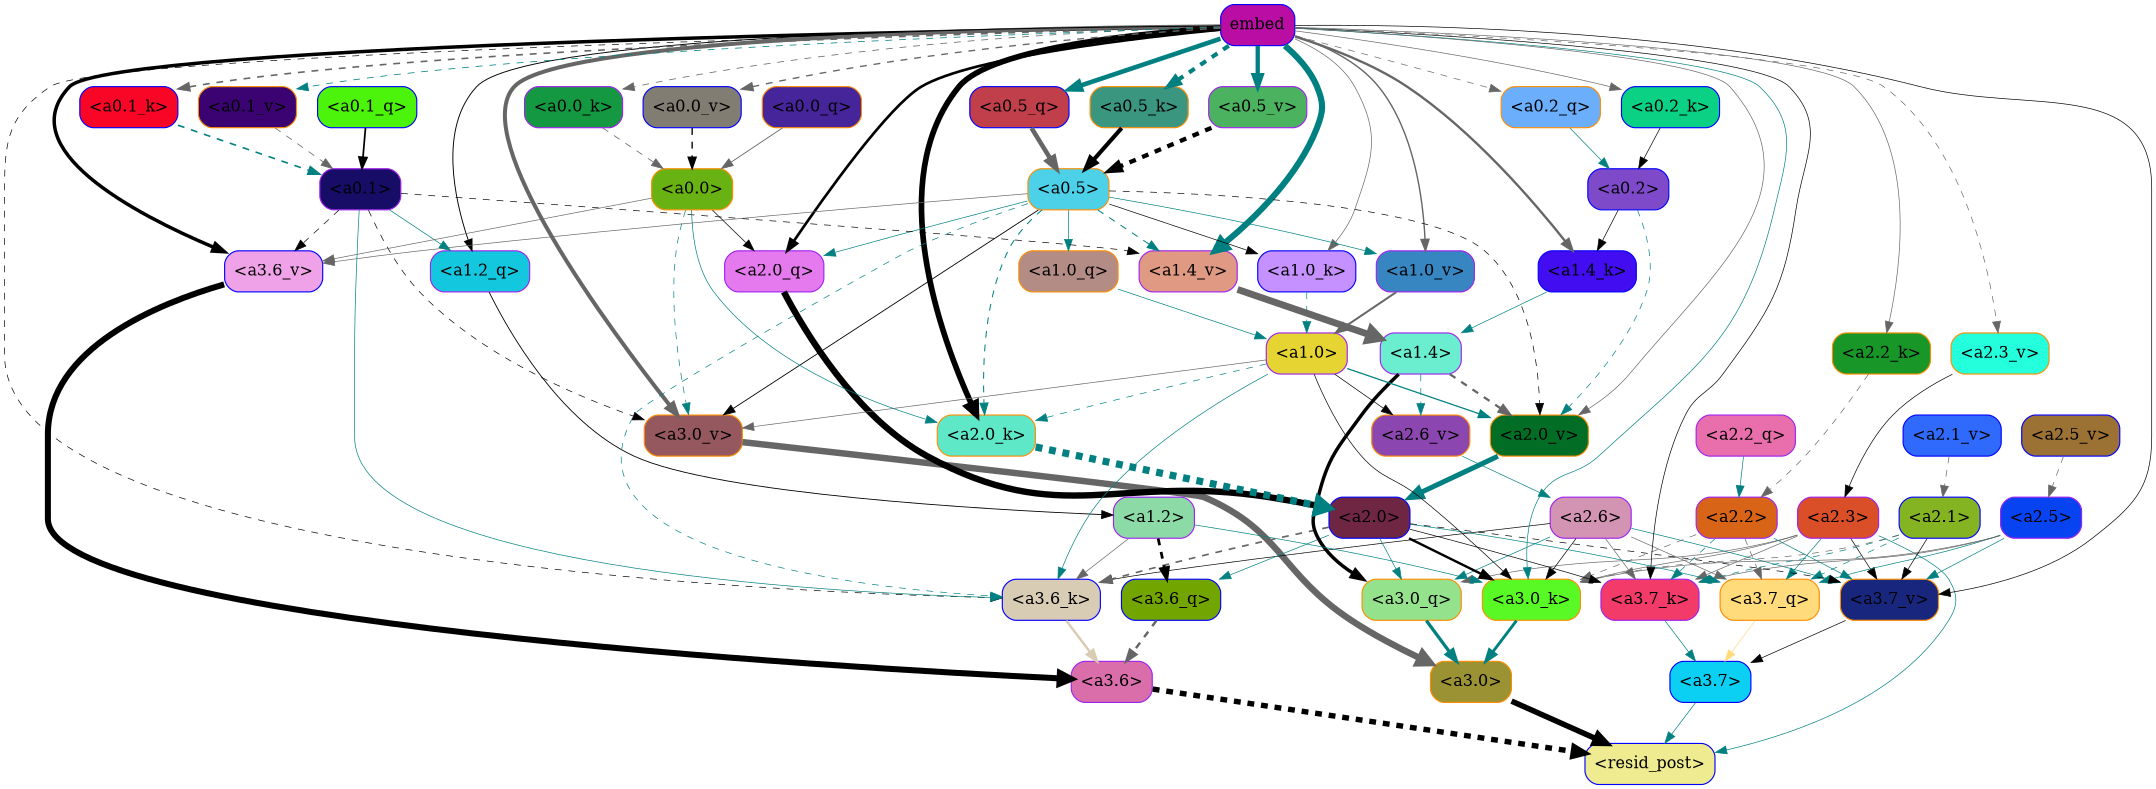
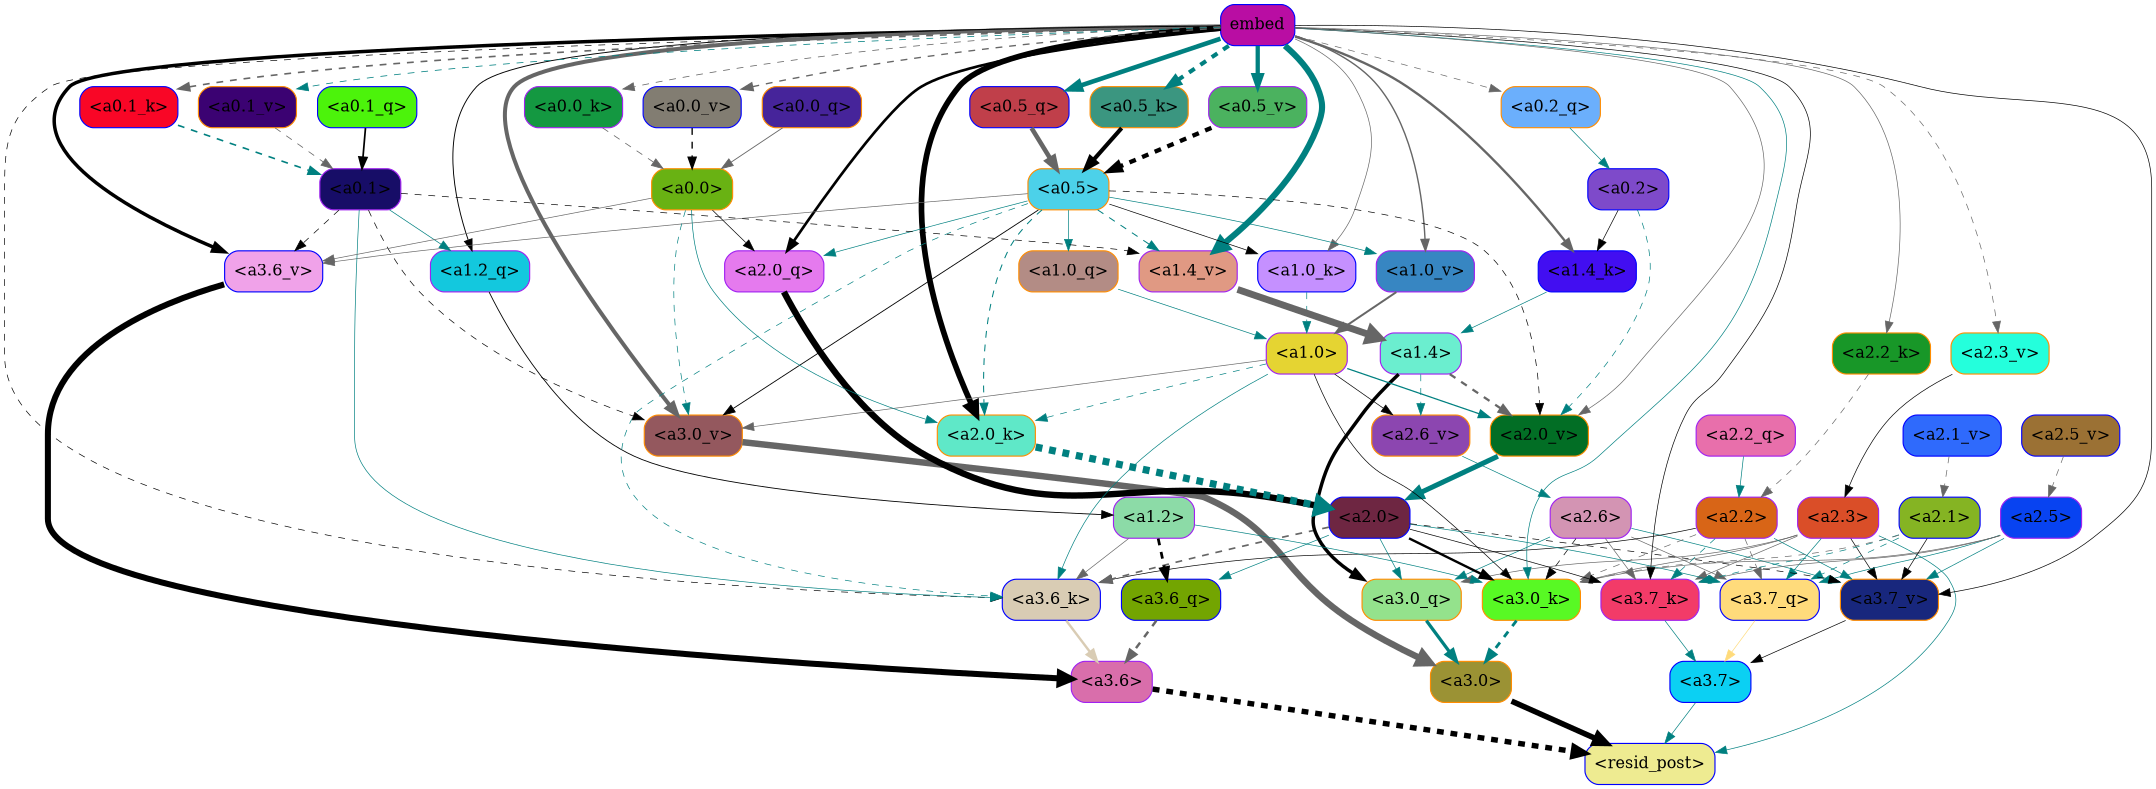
(1671, 107) -> none
(1309, 552) -> (1404, 554)
(1563, 556) -> (1563, 556)
(1770, 600) -> (1770, 600)
(1505, 636) -> (1505, 636)
